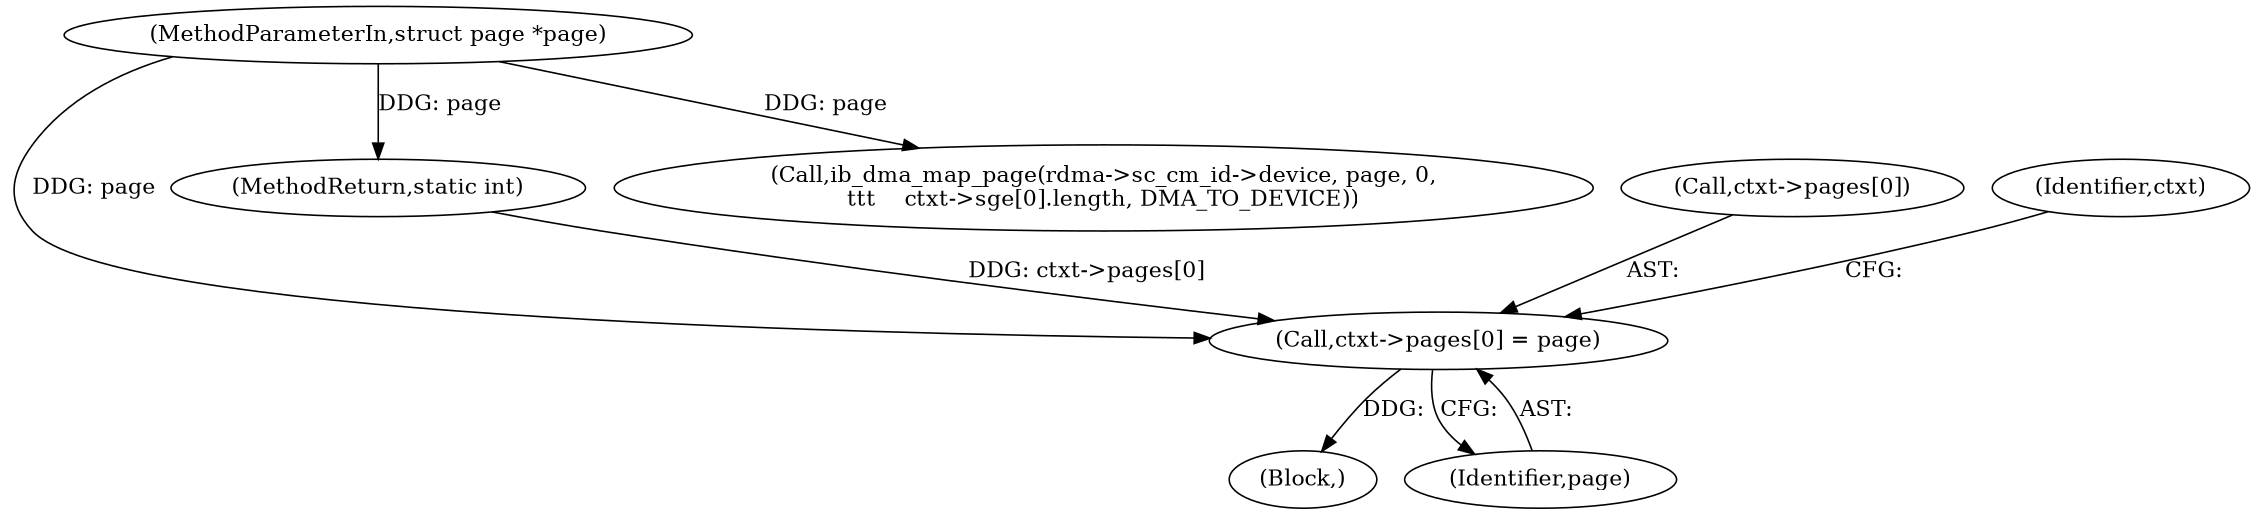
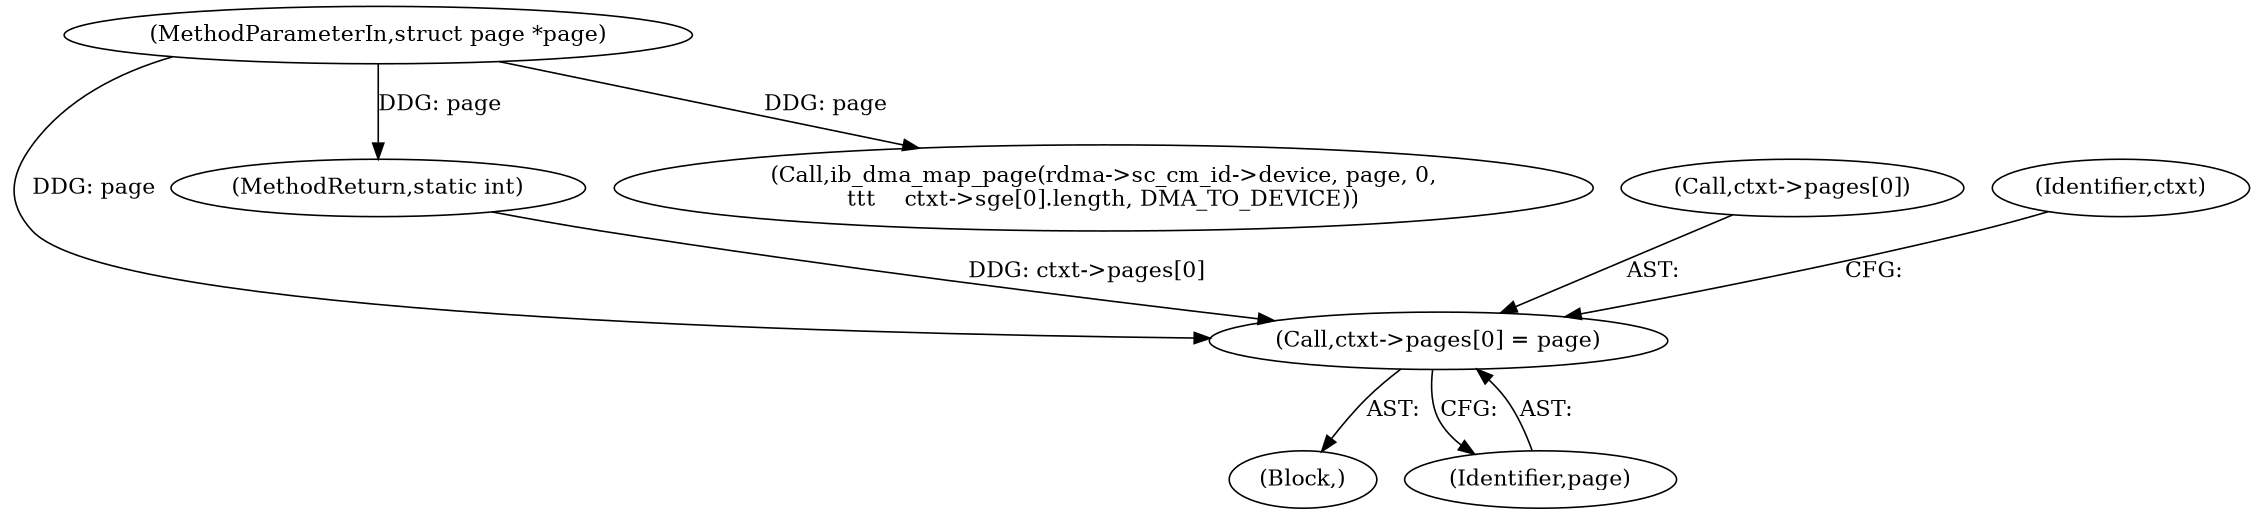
(1397, 410) -> (1397, 410)
